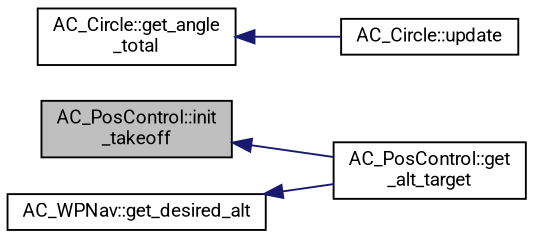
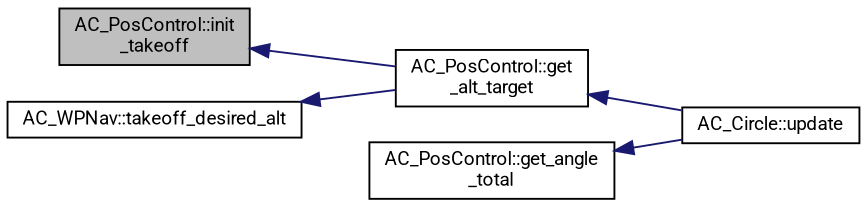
(137, 37) -> (492, 171)
none -> (644, 104)
(137, 212) -> (155, 120)
